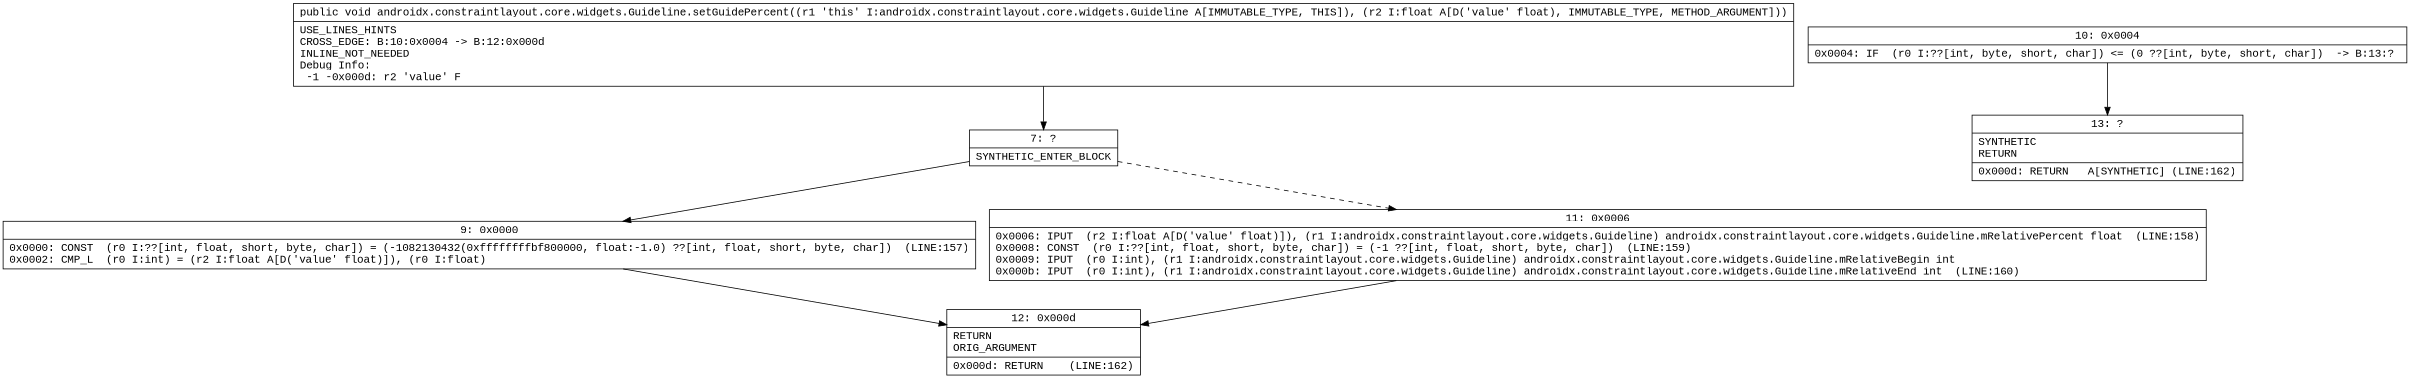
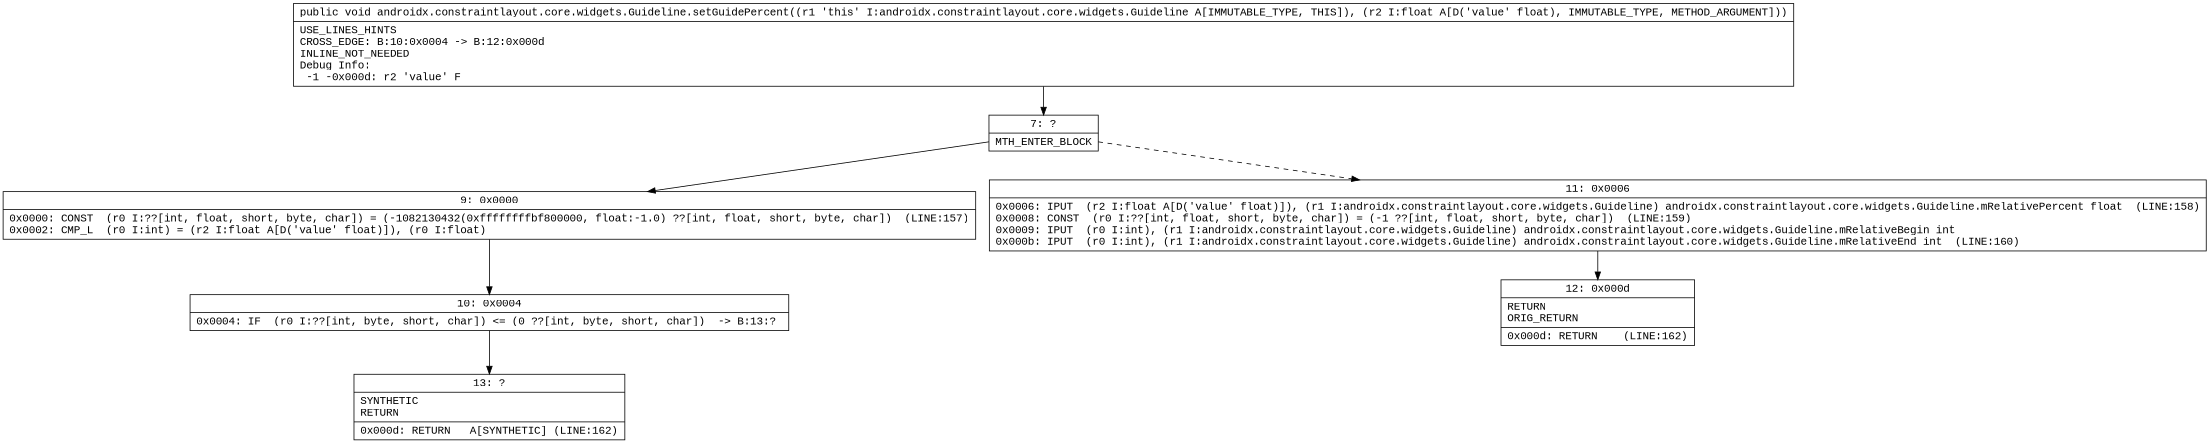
(1044, 157) -> (1044, 142)
(781, 296) -> (489, 263)
(995, 348) -> (1543, 318)
